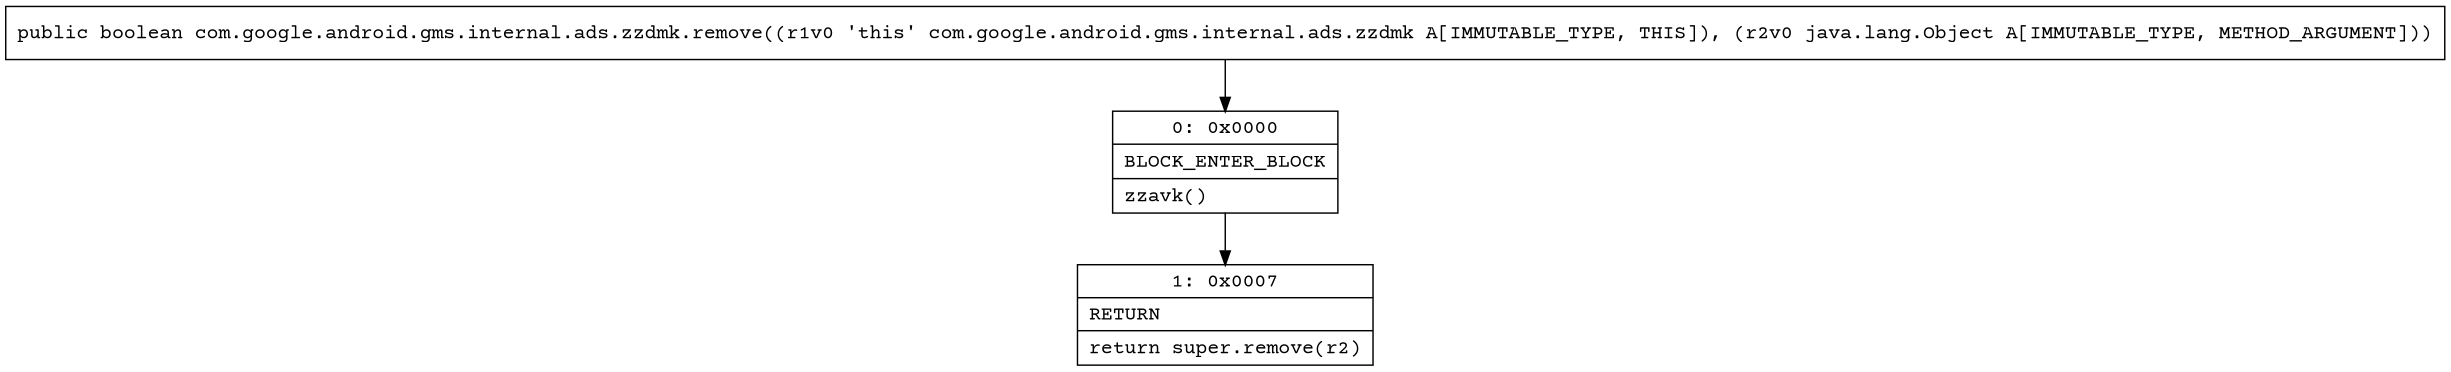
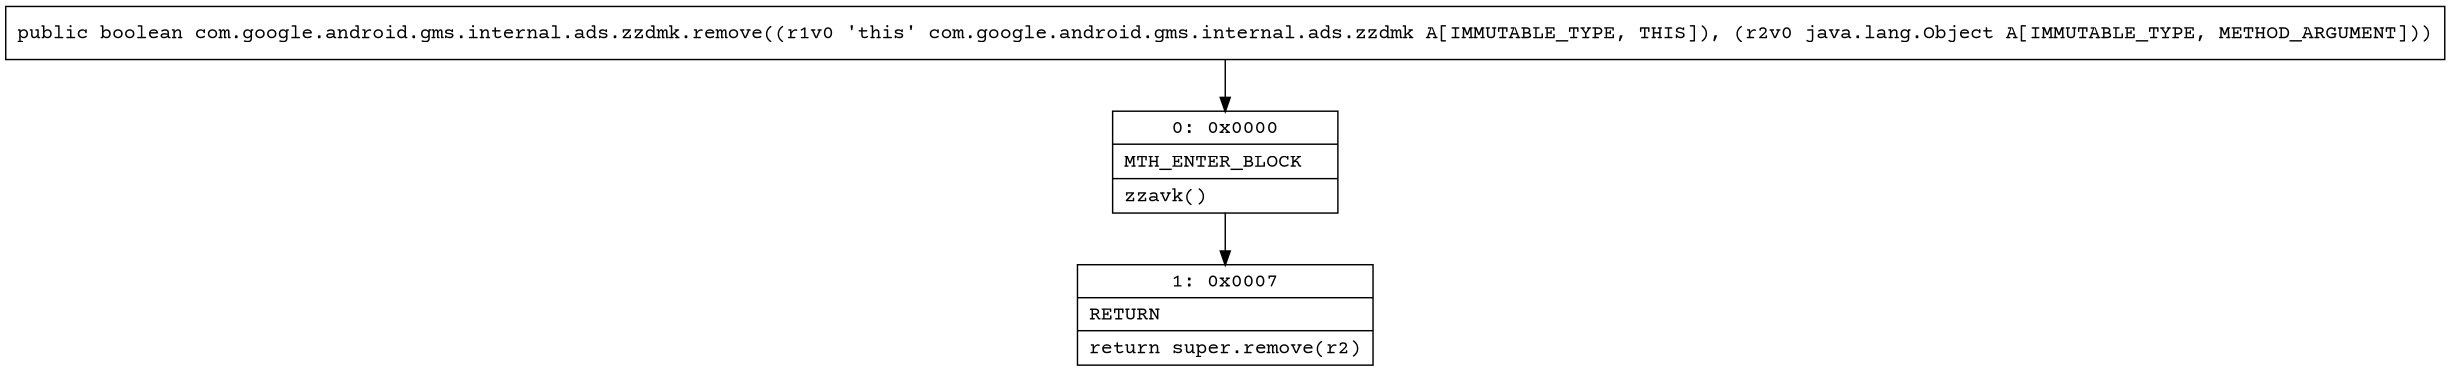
(1225, 161) -> (1213, 161)
